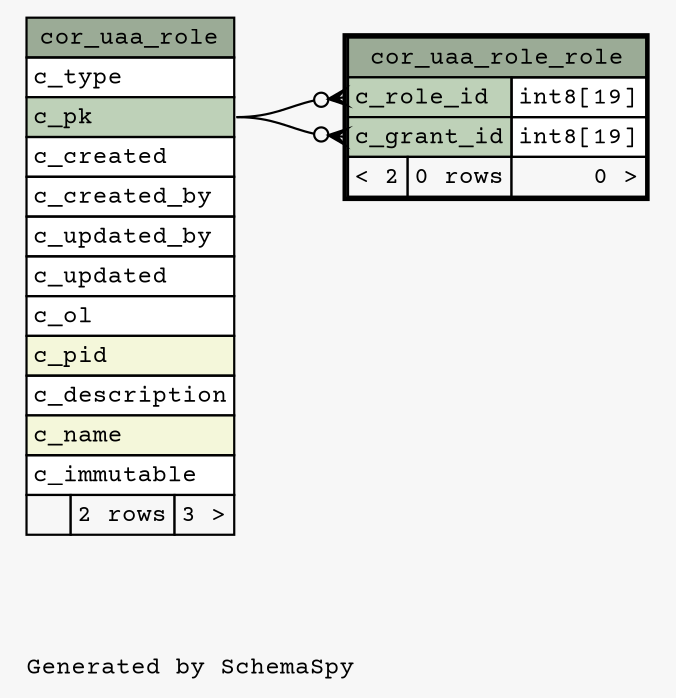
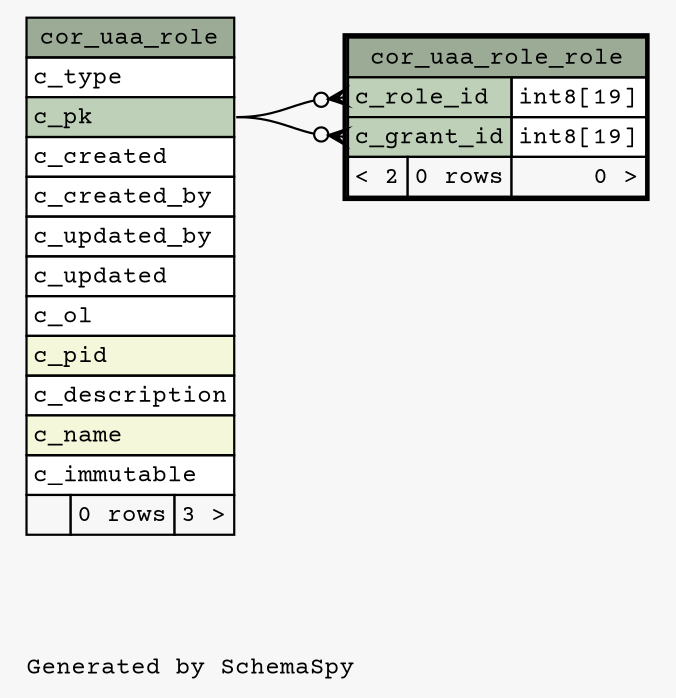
(123, 514) -> (123, 514)
